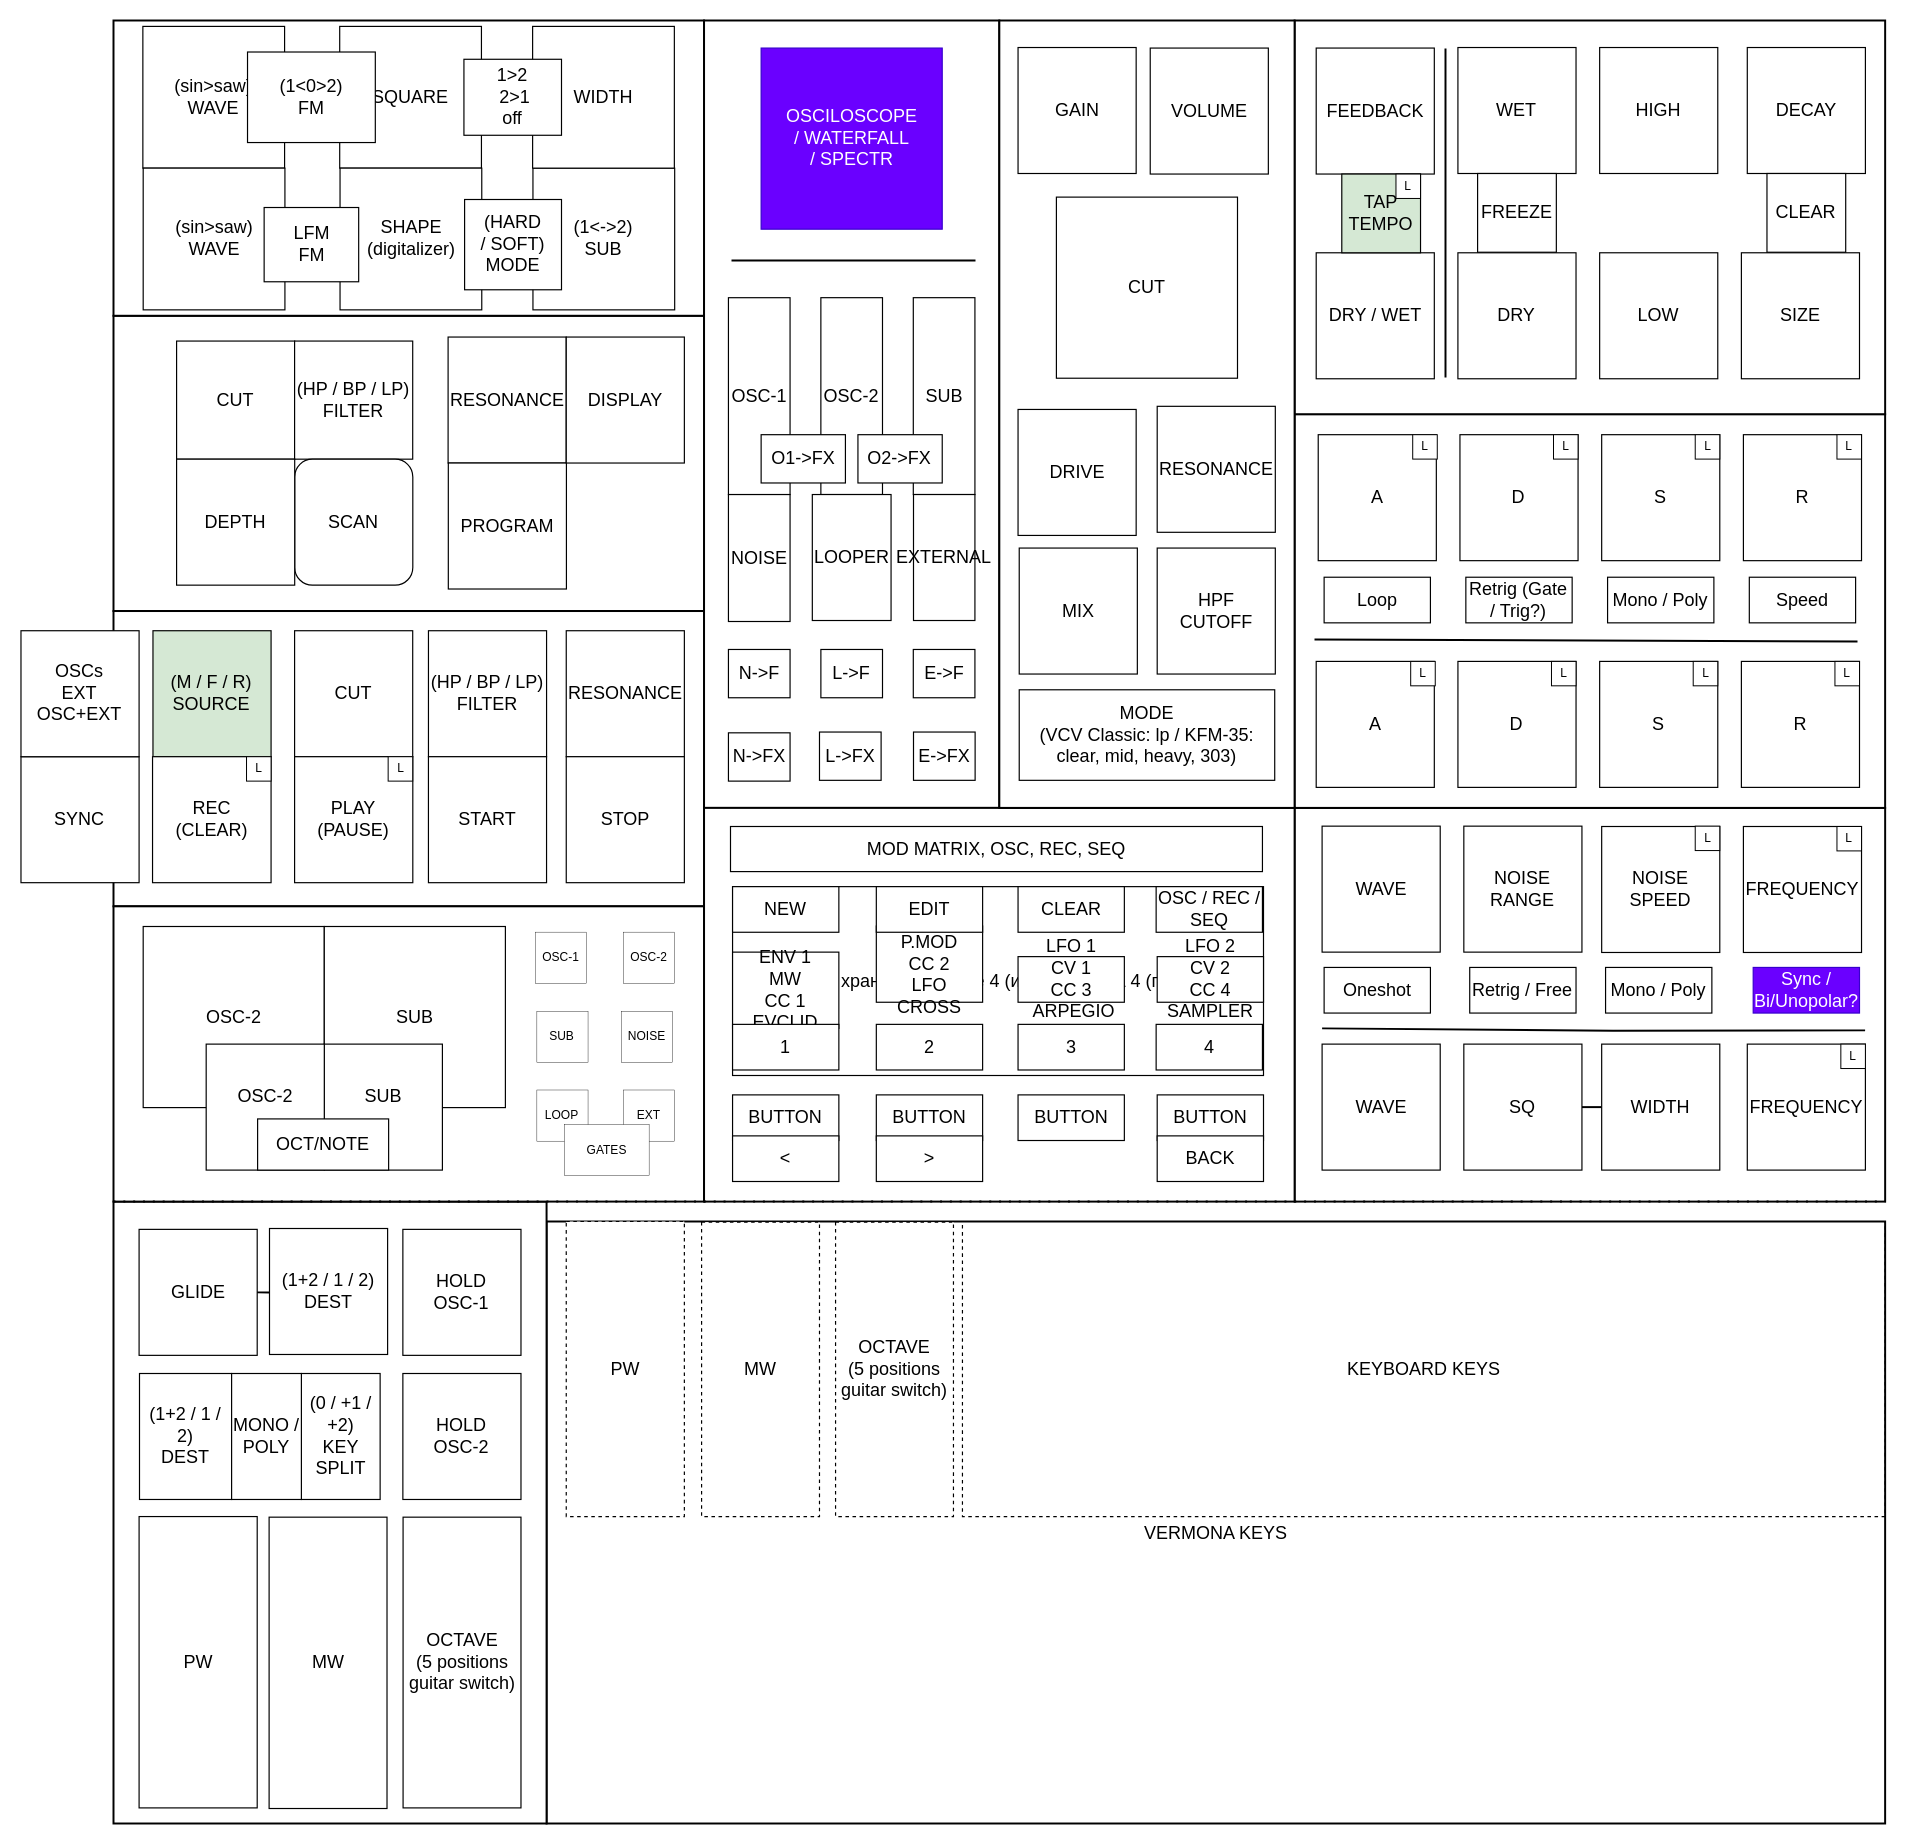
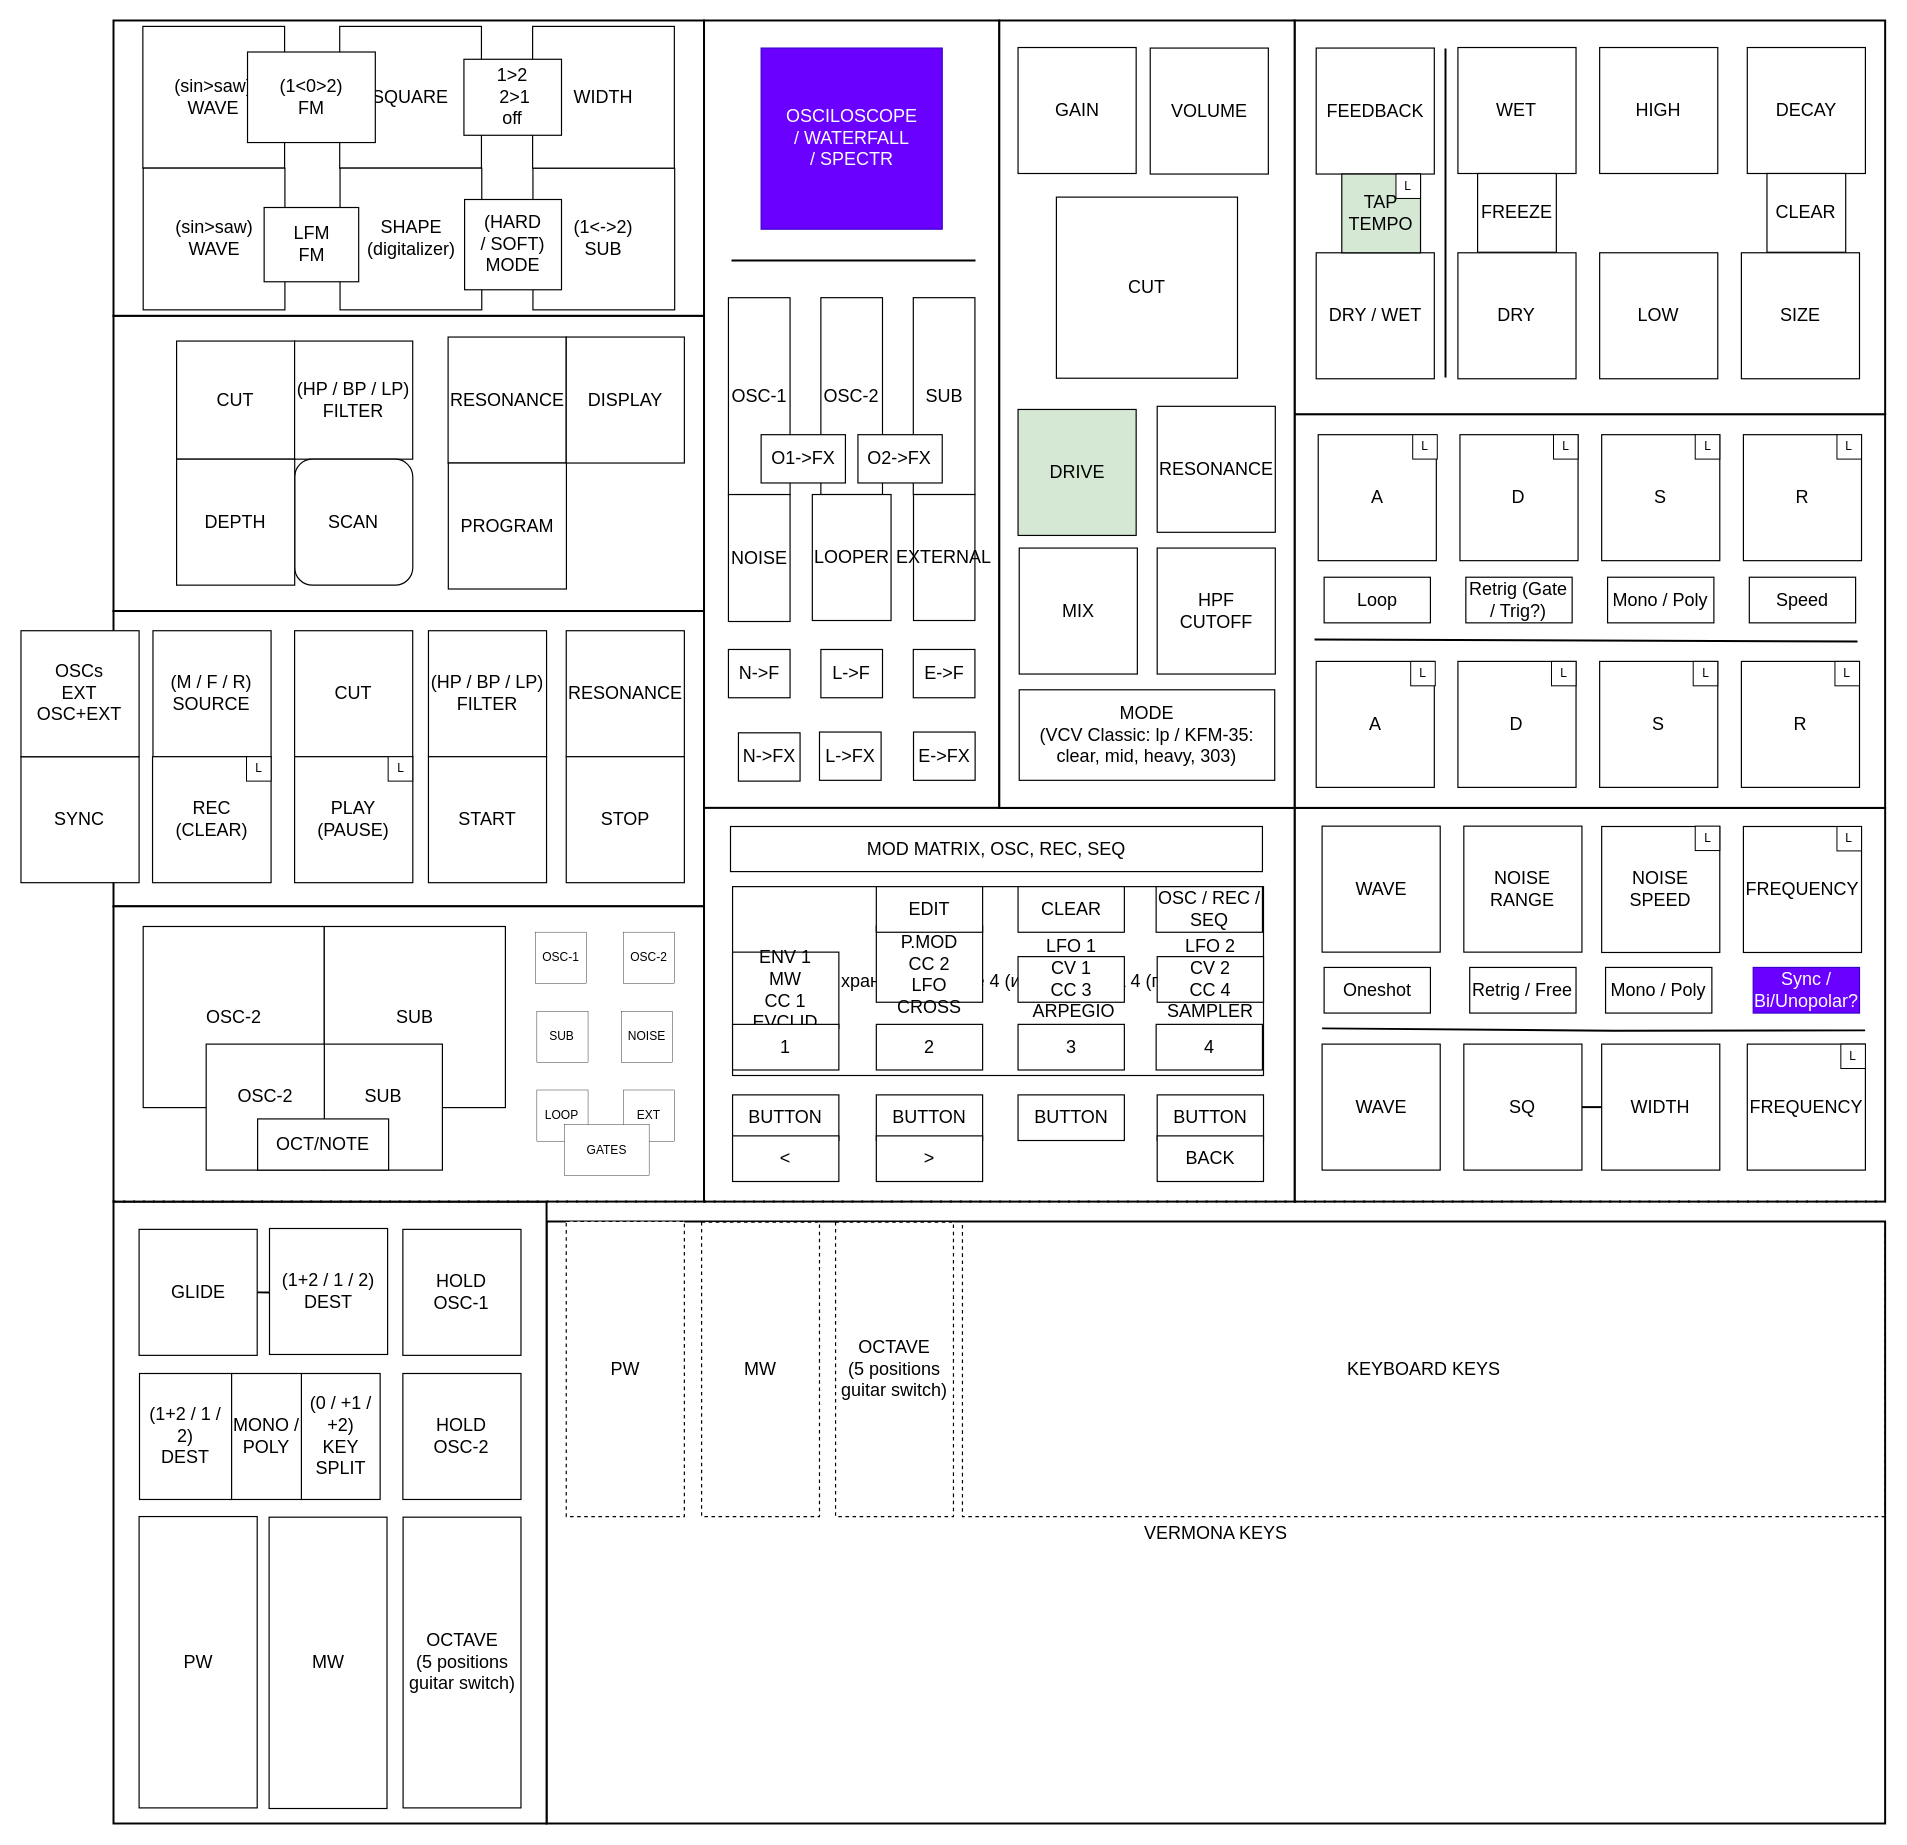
(1077, 472) -> (1077, 472)
(212, 694) -> (212, 694)
(759, 757) -> (769, 757)
(786, 909) -> none
